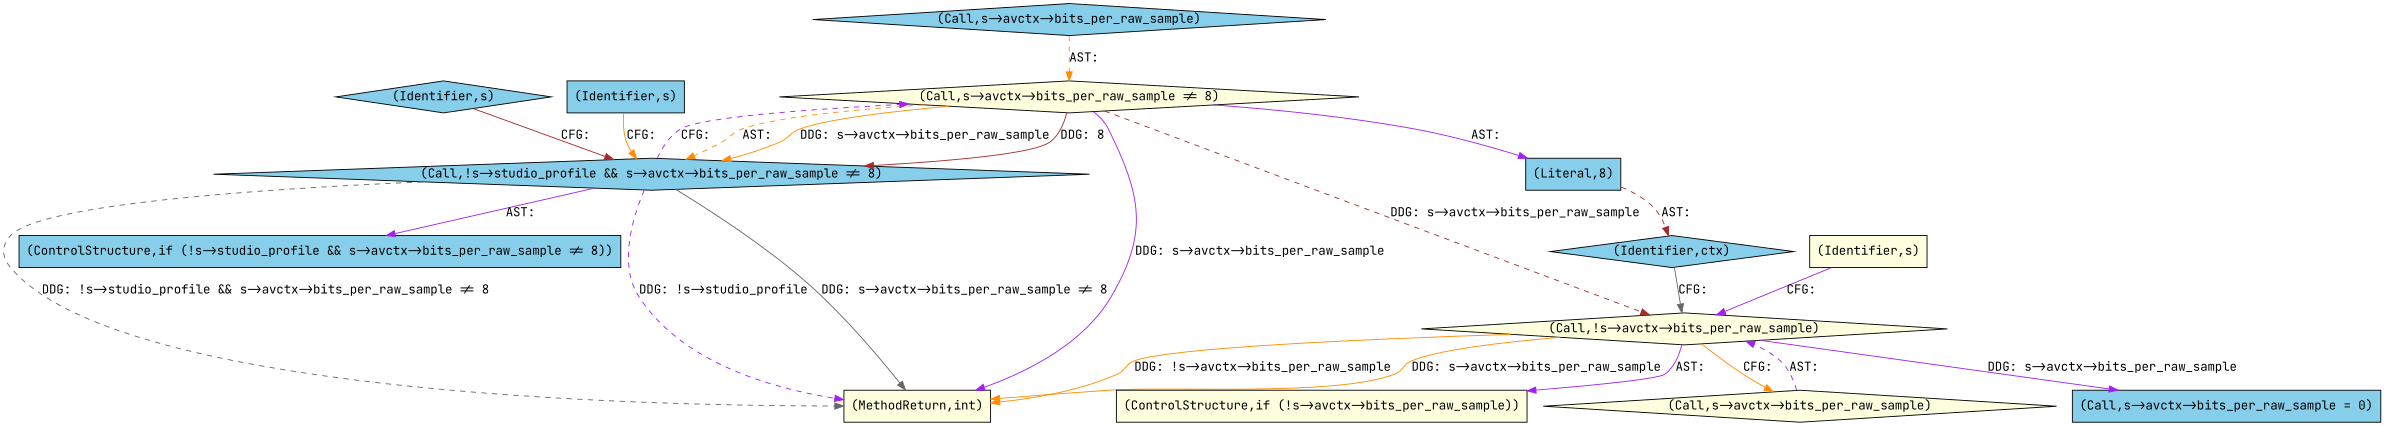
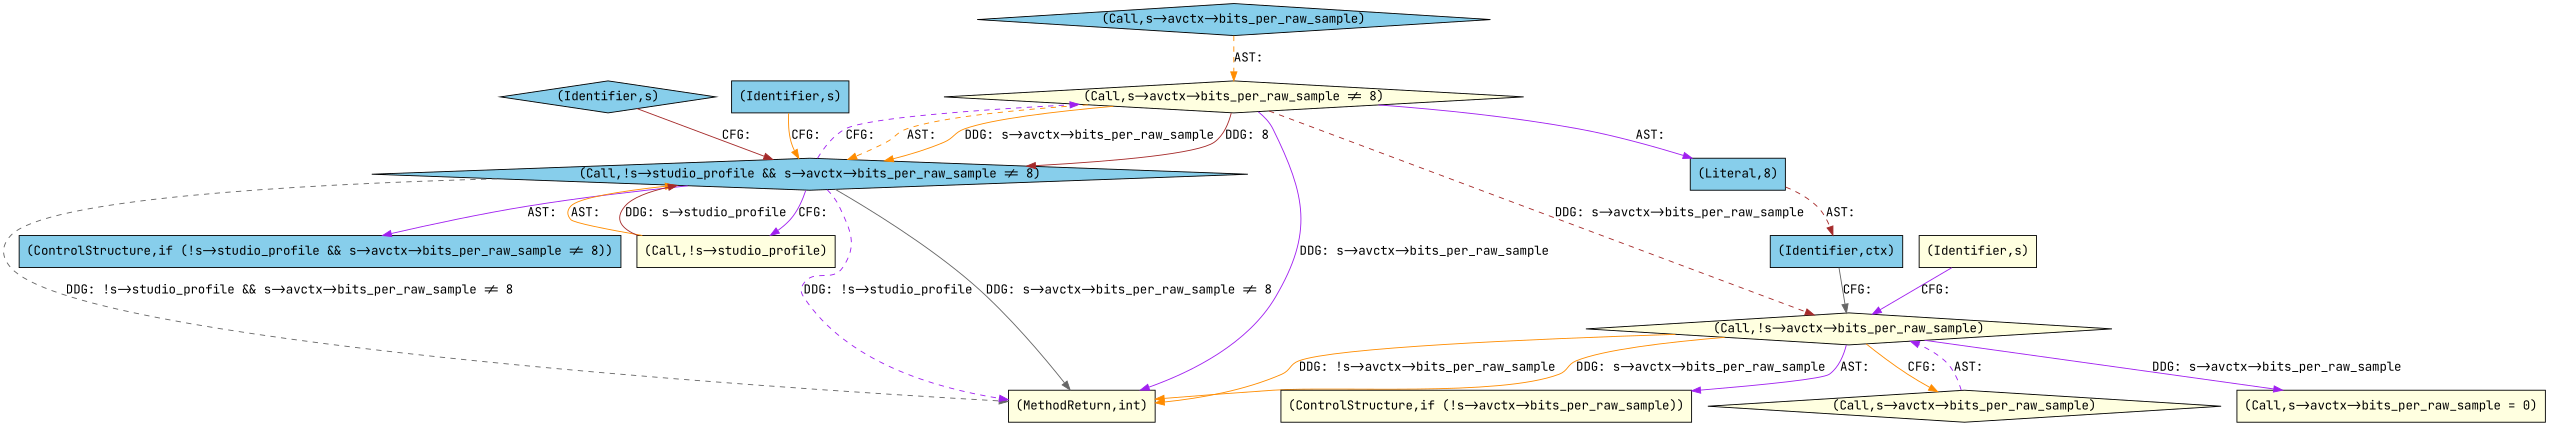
none -> (736, 252)
(1672, 252) -> (1836, 252)
(2227, 406) -> (2391, 406)
